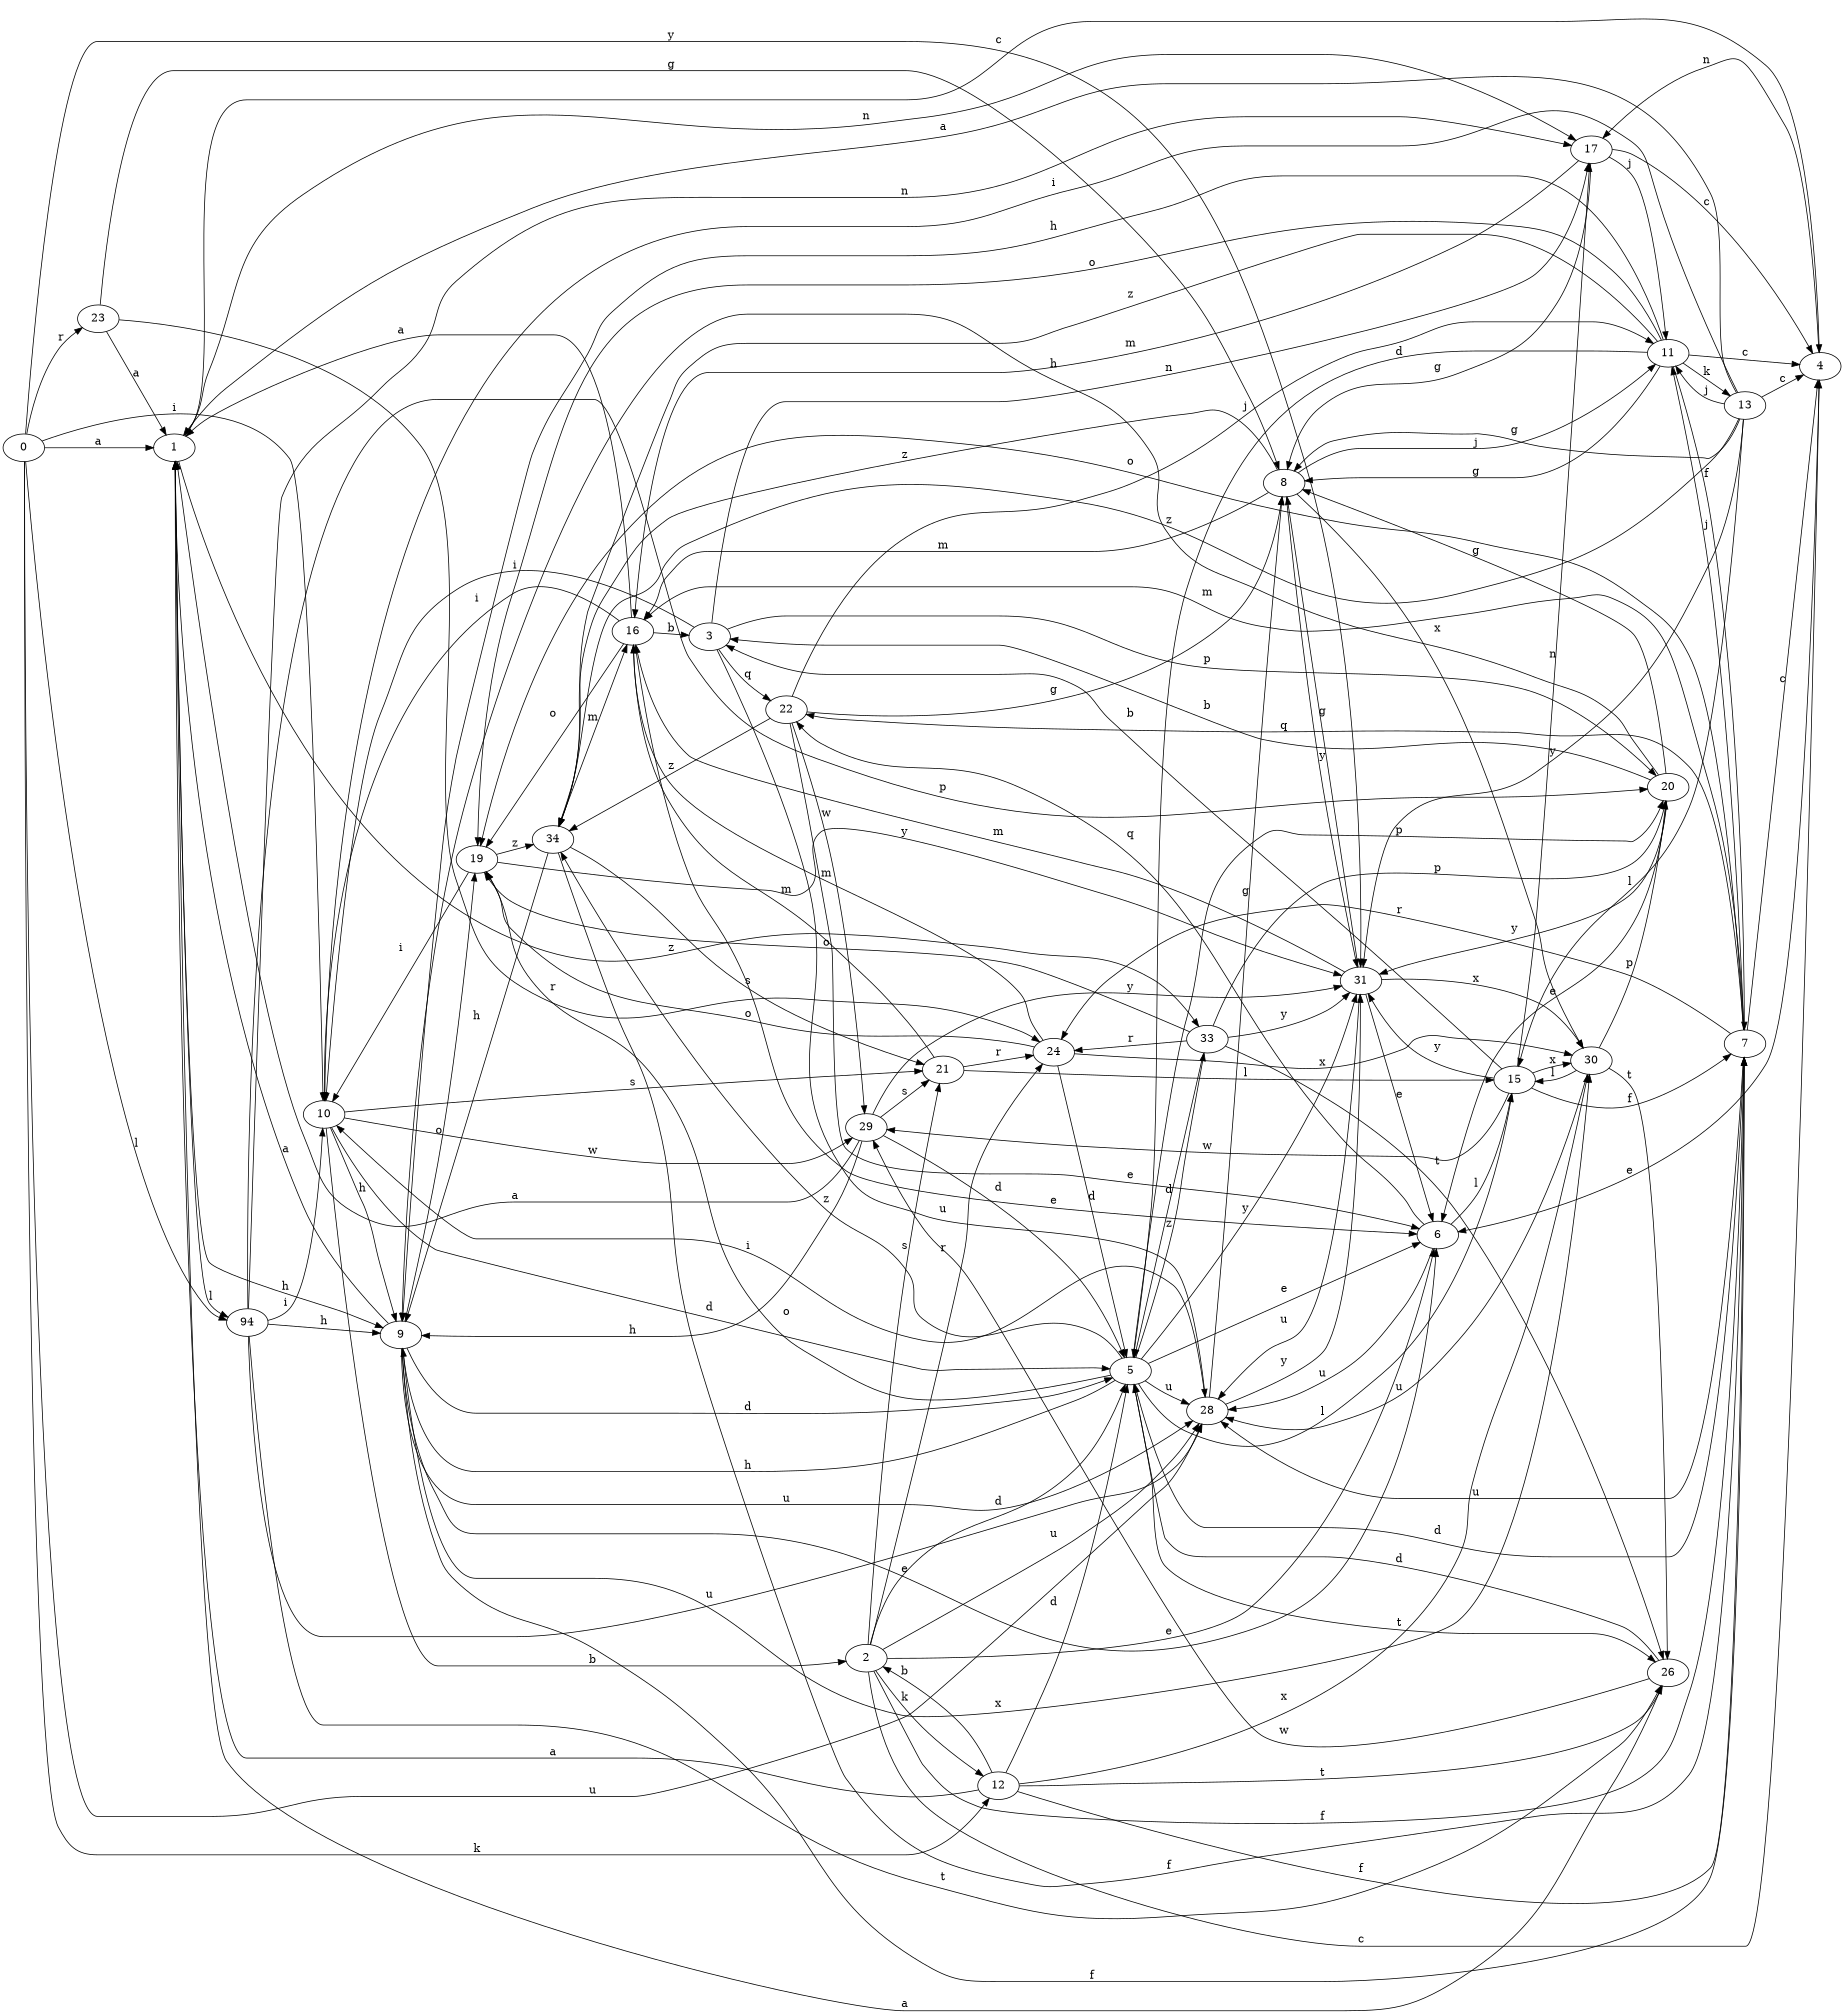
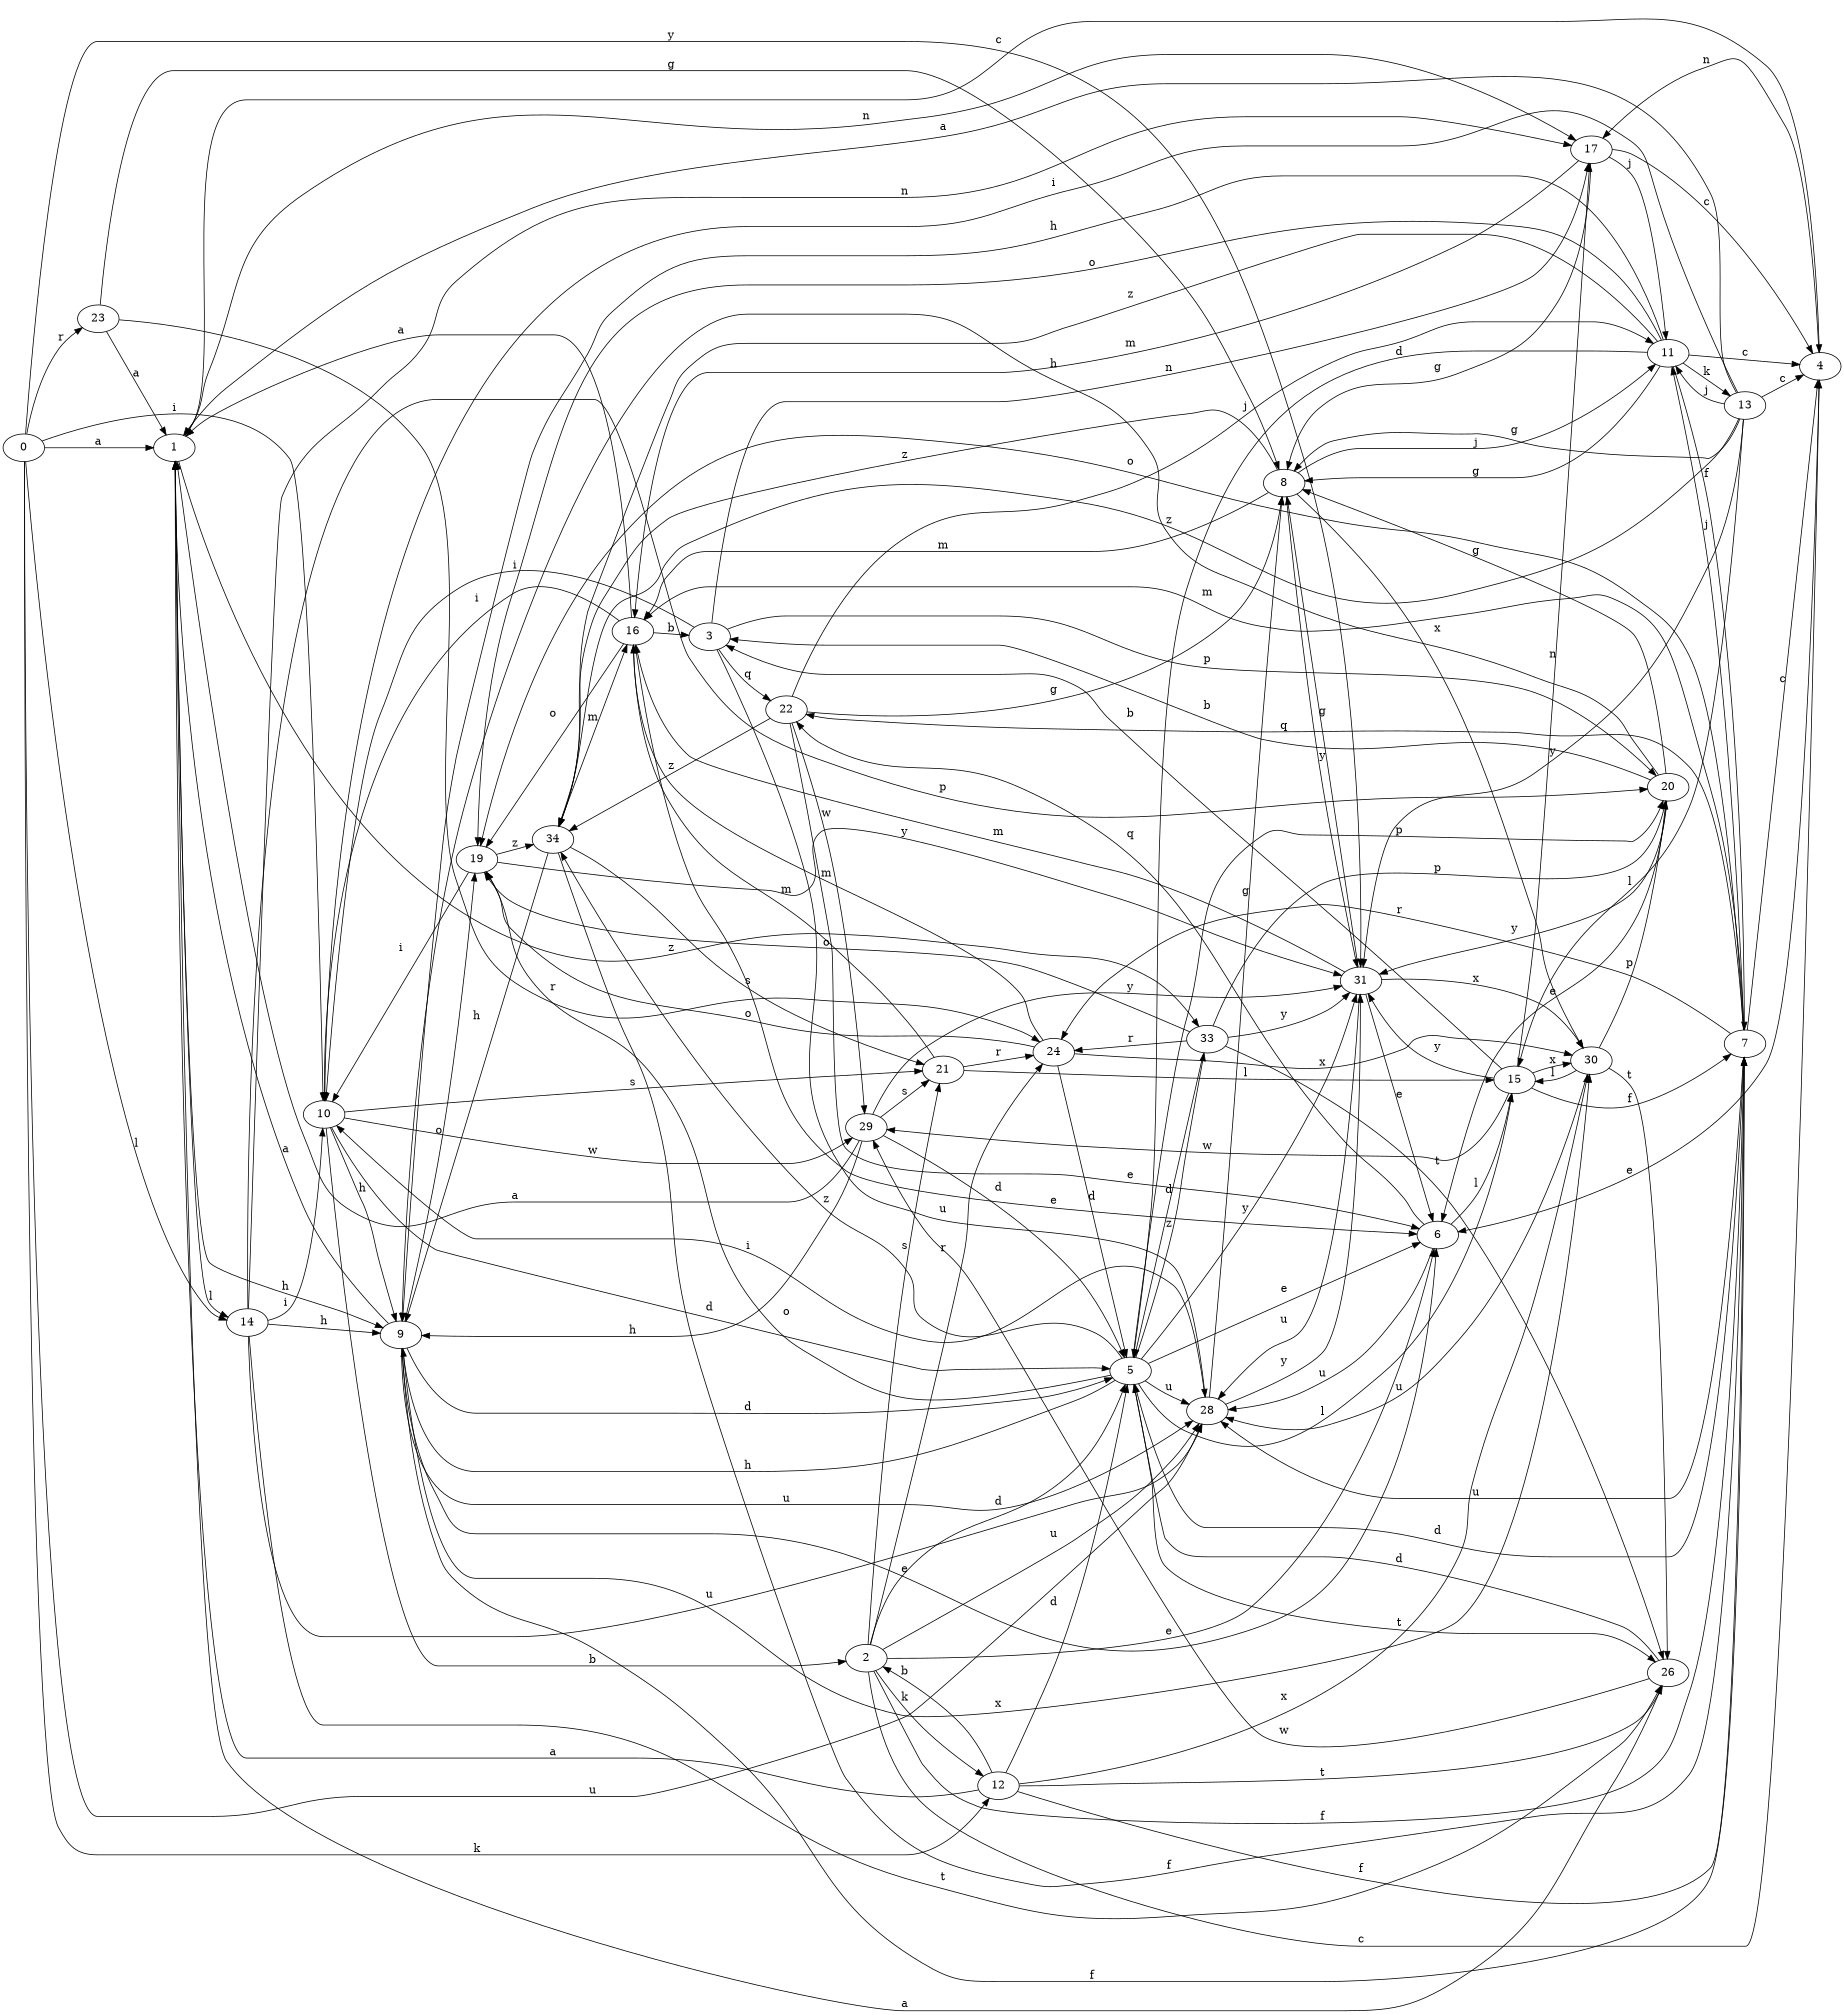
(247, 1323) -> (247, 1323)
